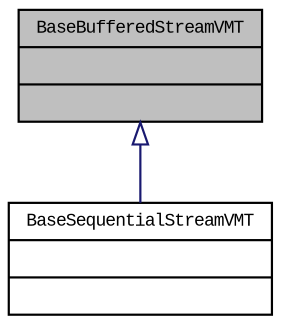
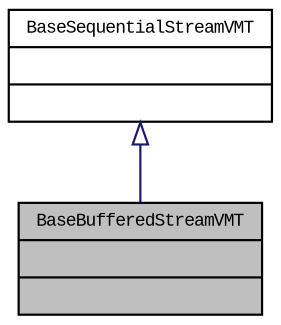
(140, 174) -> (140, 174)
